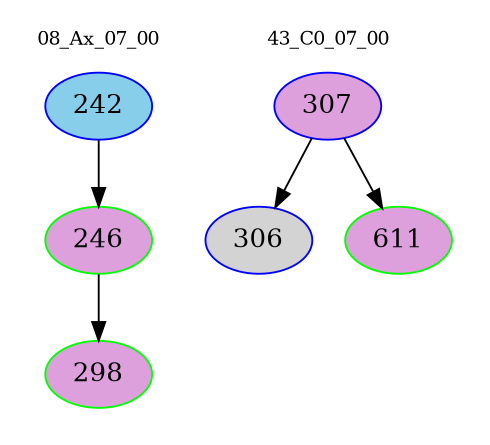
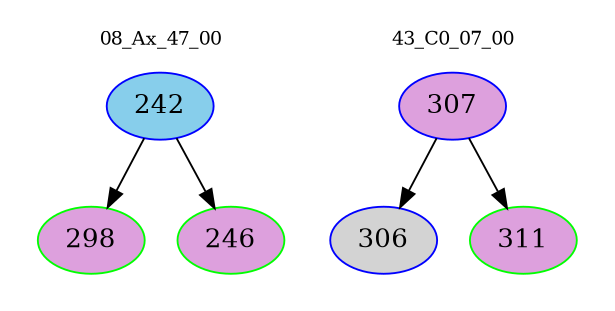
(99, 40) -> (161, 40)
(399, 240) -> (523, 240)
(99, 298) -> (130, 164)
